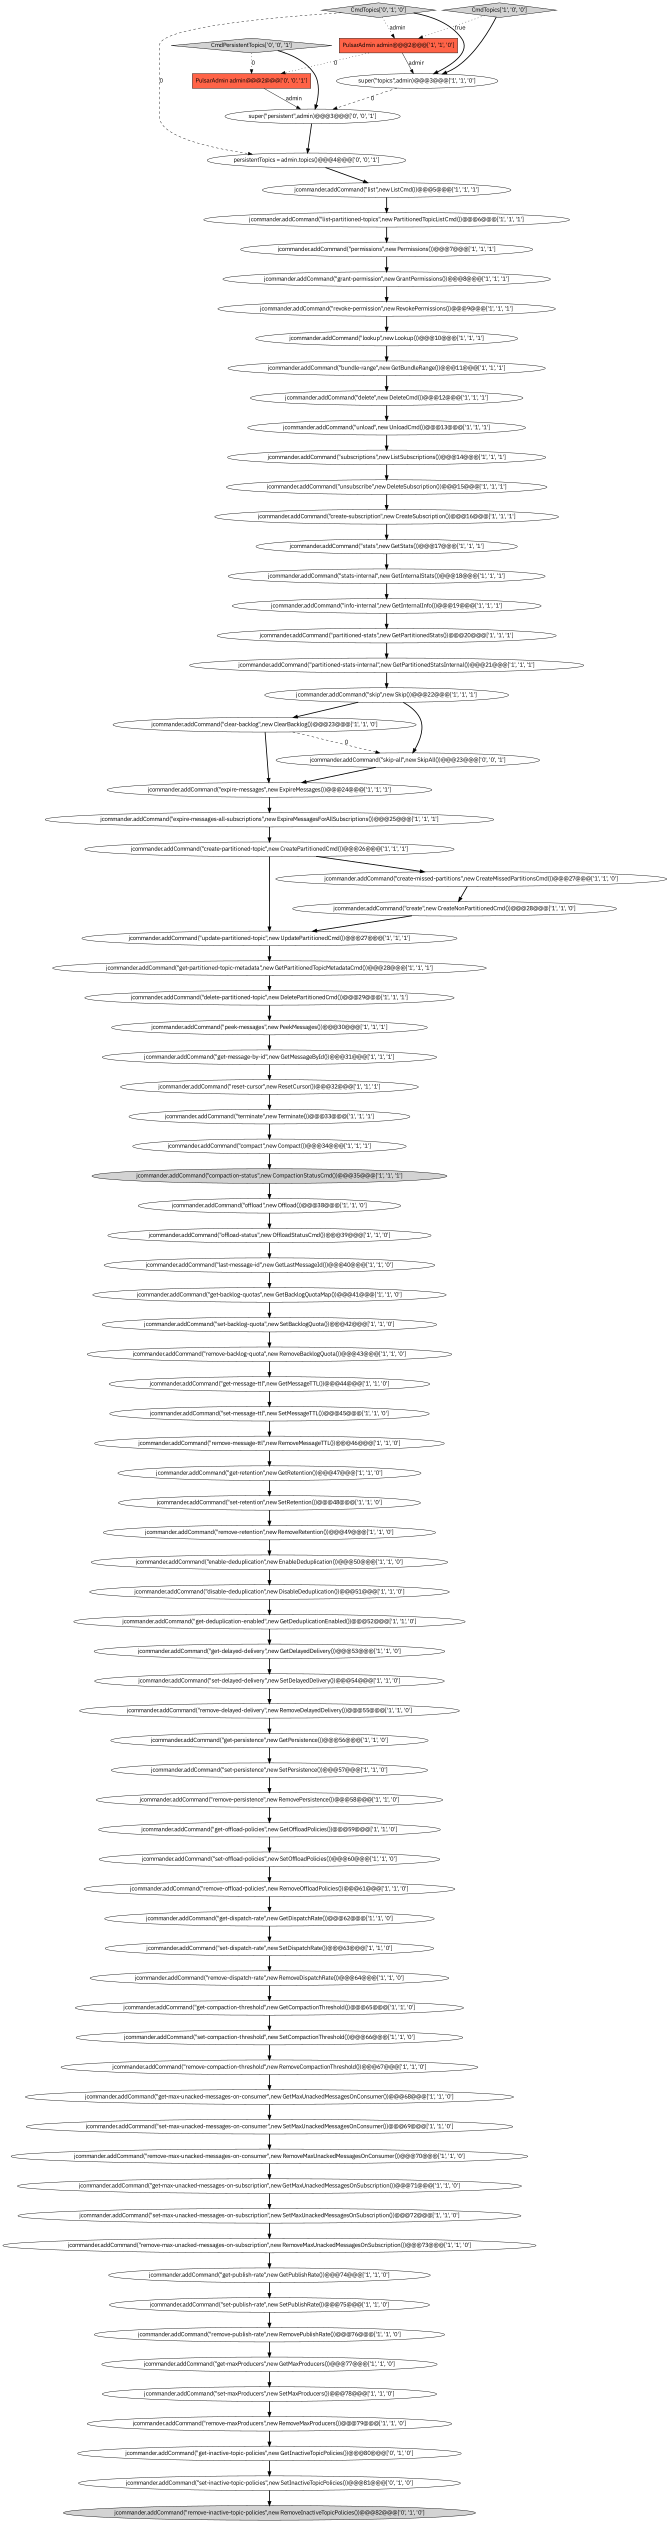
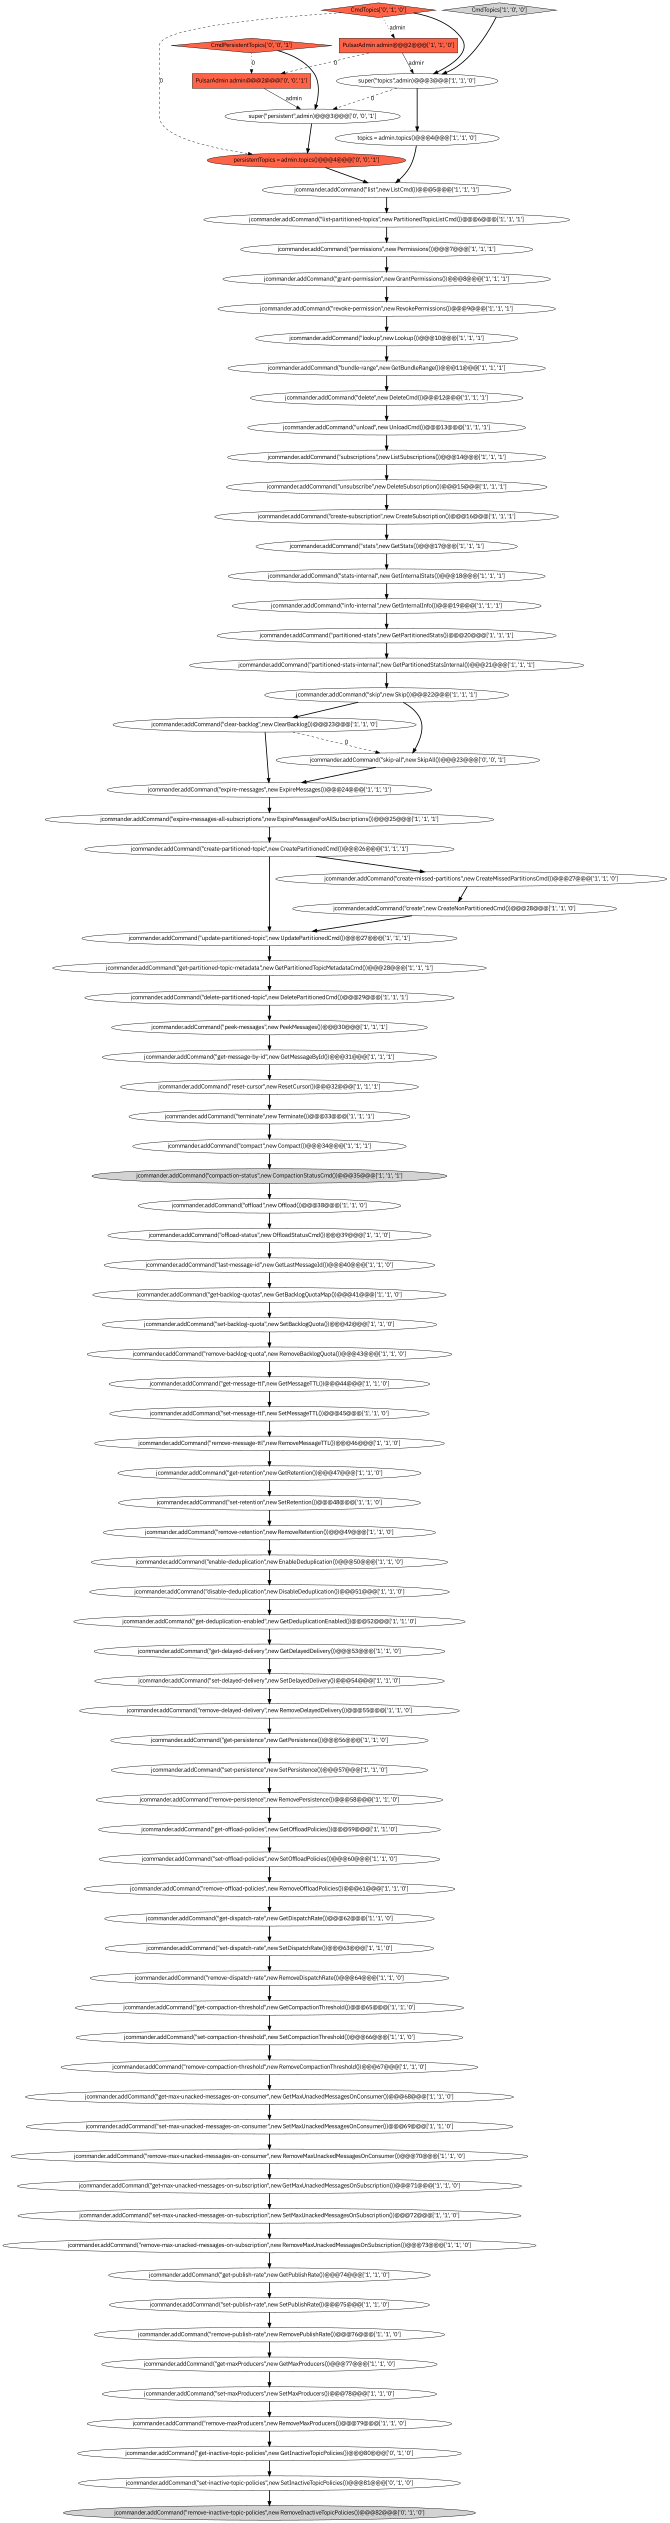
(379, 10) -> (379, 10)
(454, 26) -> none
(252, 46) -> (252, 46)
(327, 63) -> (327, 63)
none -> (417, 138)
(306, 160) -> (306, 160)
